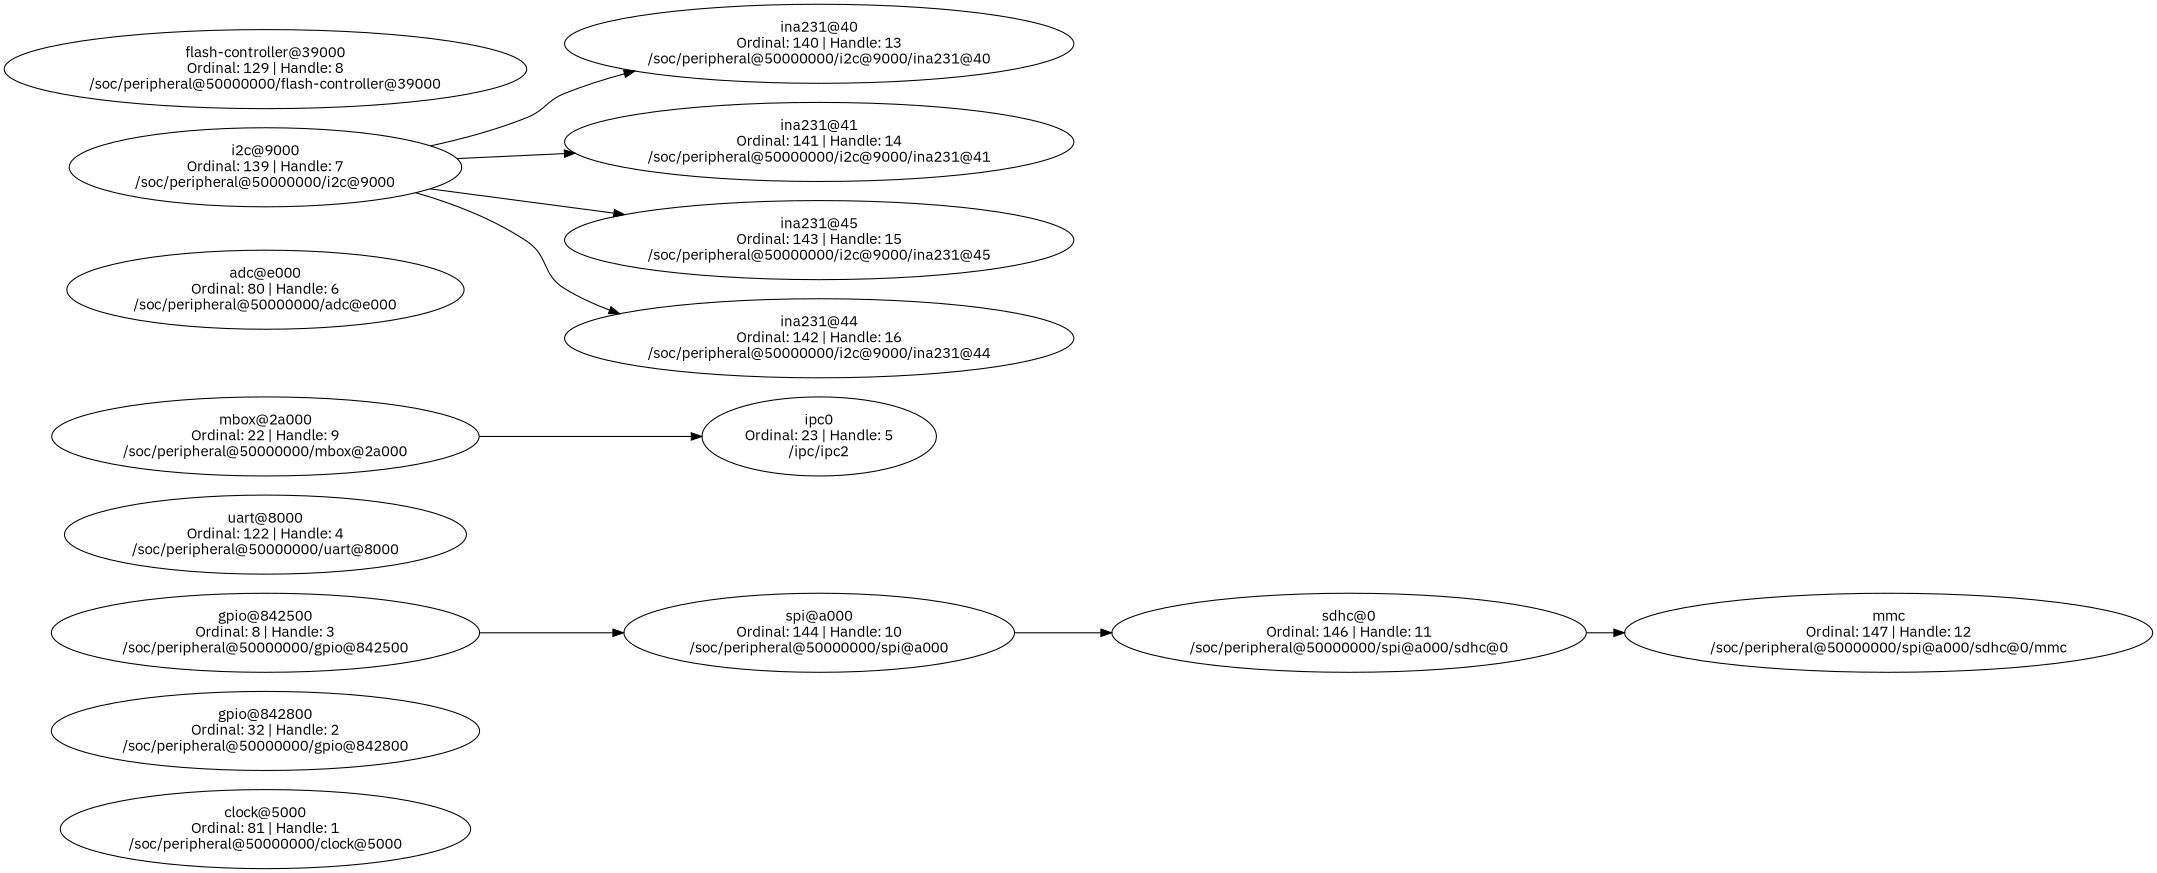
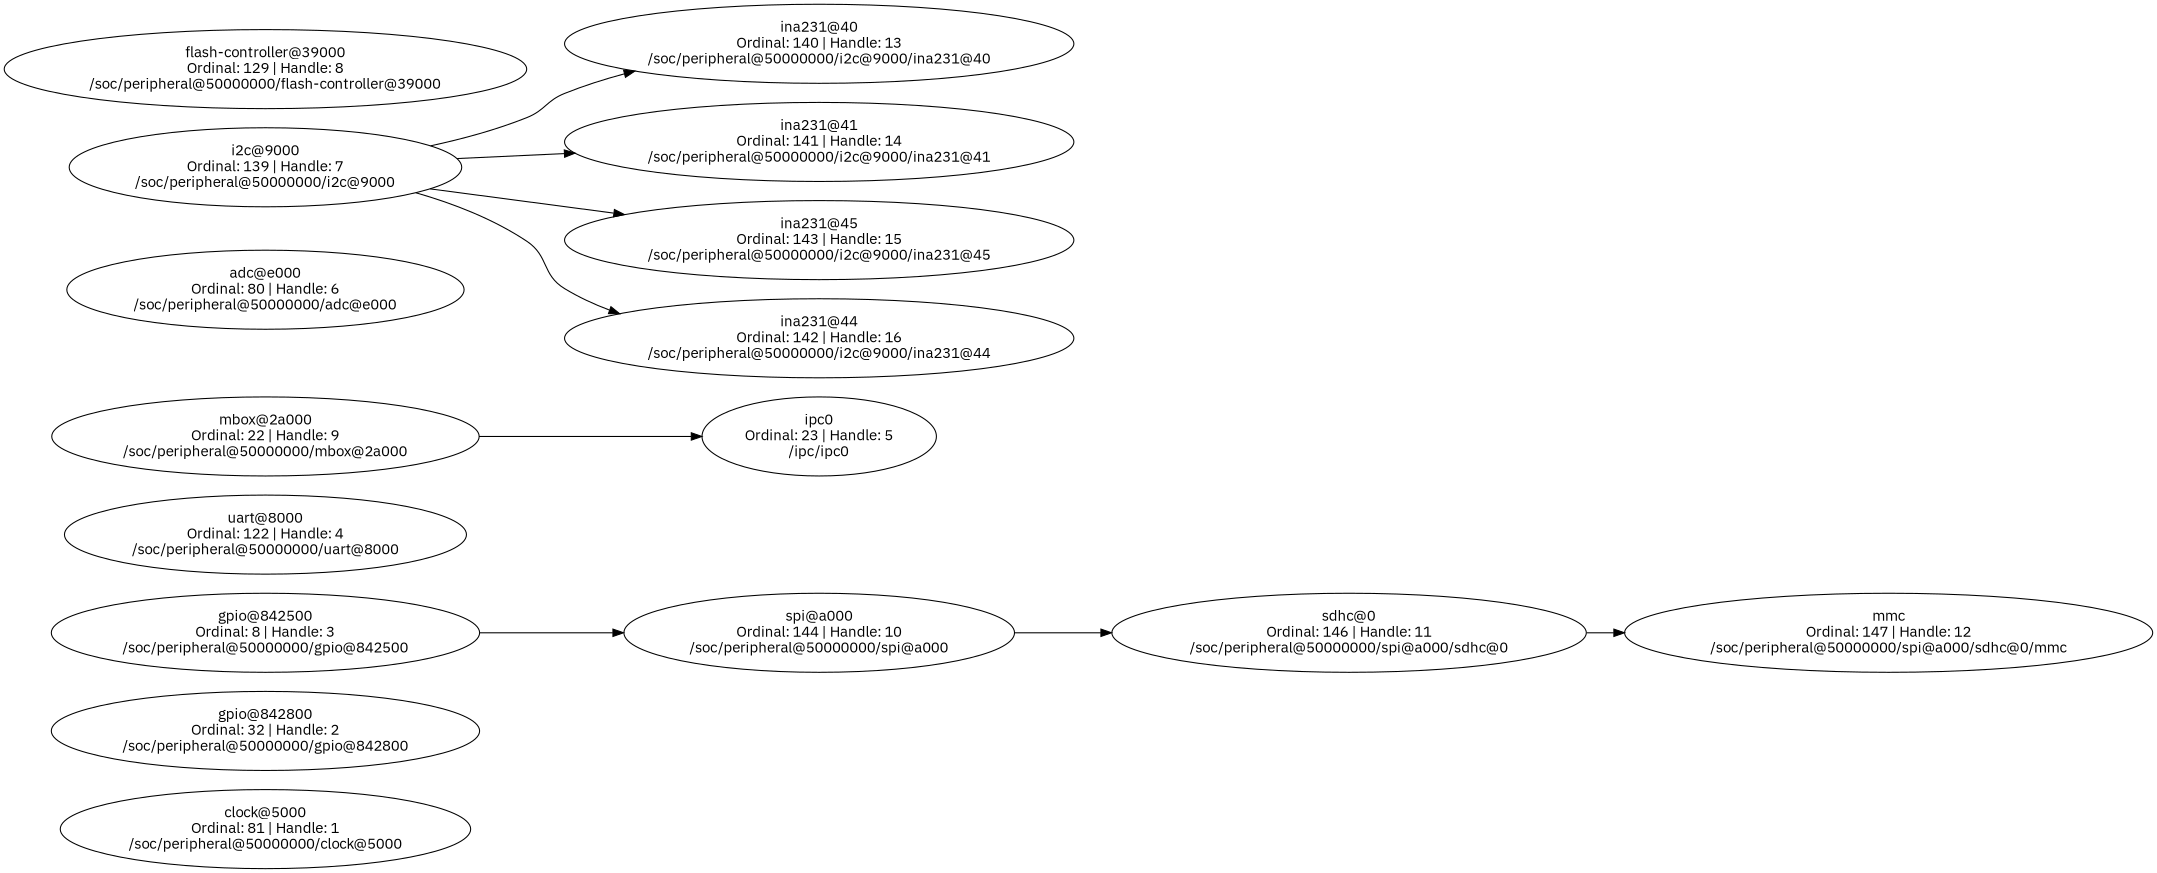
(819, 436) -> (819, 436)
